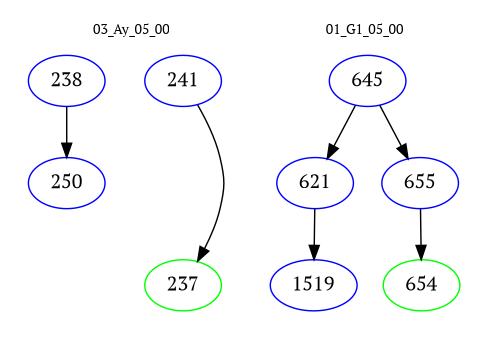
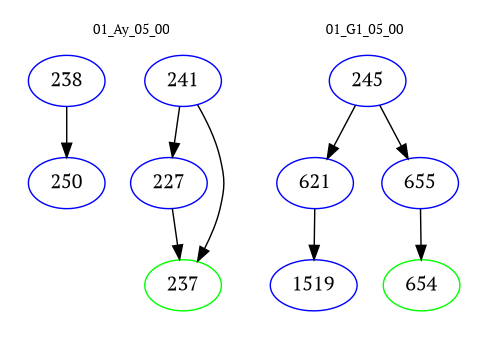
(132, 31) -> (132, 31)
(368, 81) -> (368, 81)
none -> (169, 183)
